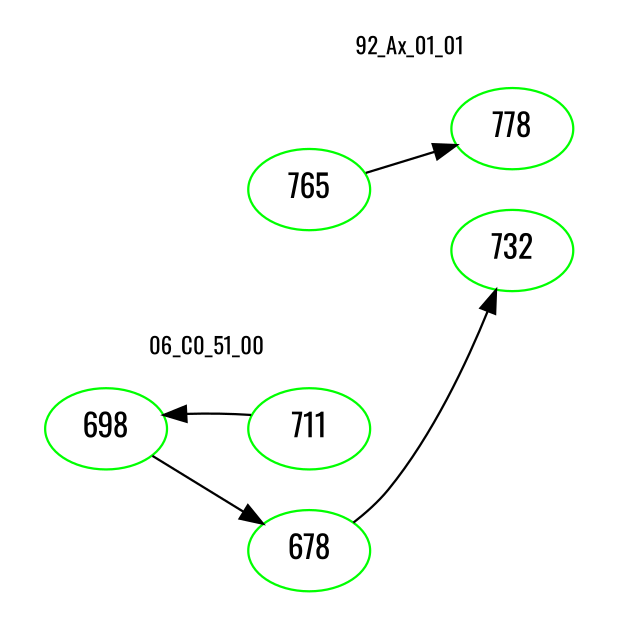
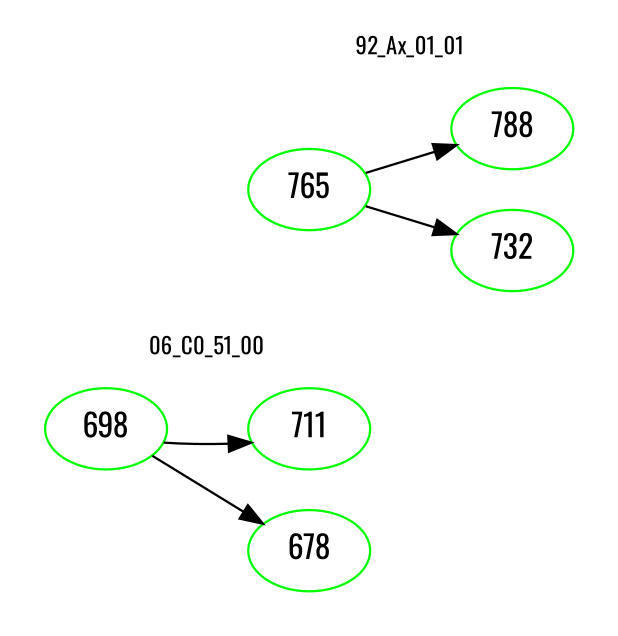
(512, 129) -> (512, 129)
(219, 414) -> (196, 444)
(432, 425) -> (400, 217)
